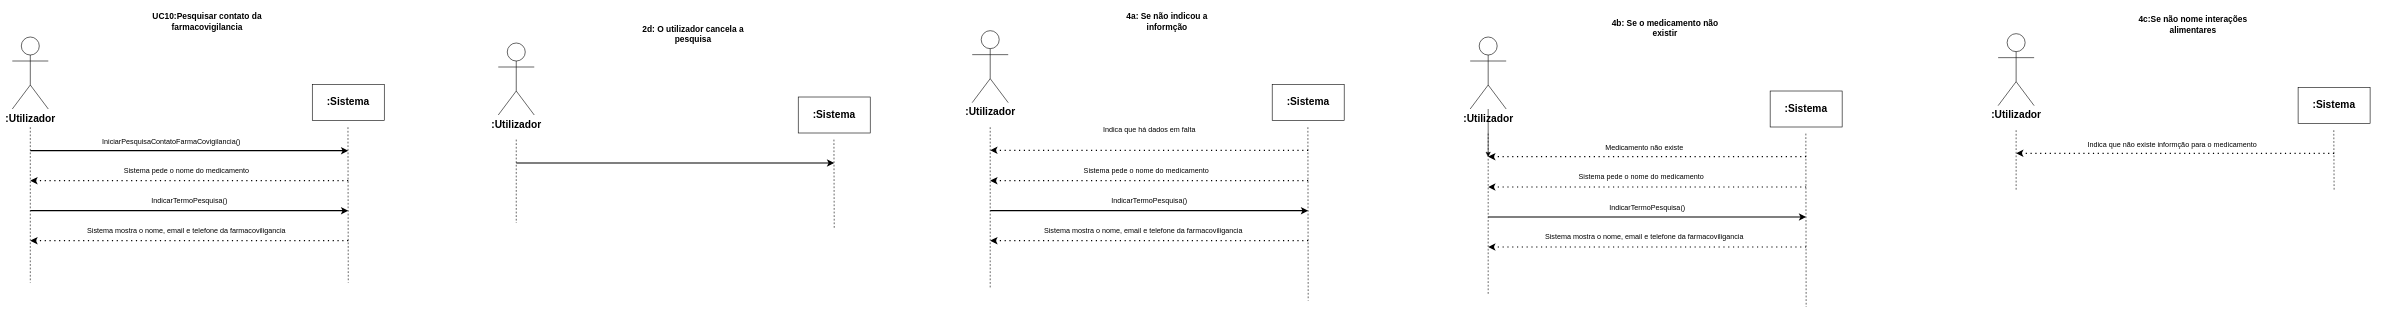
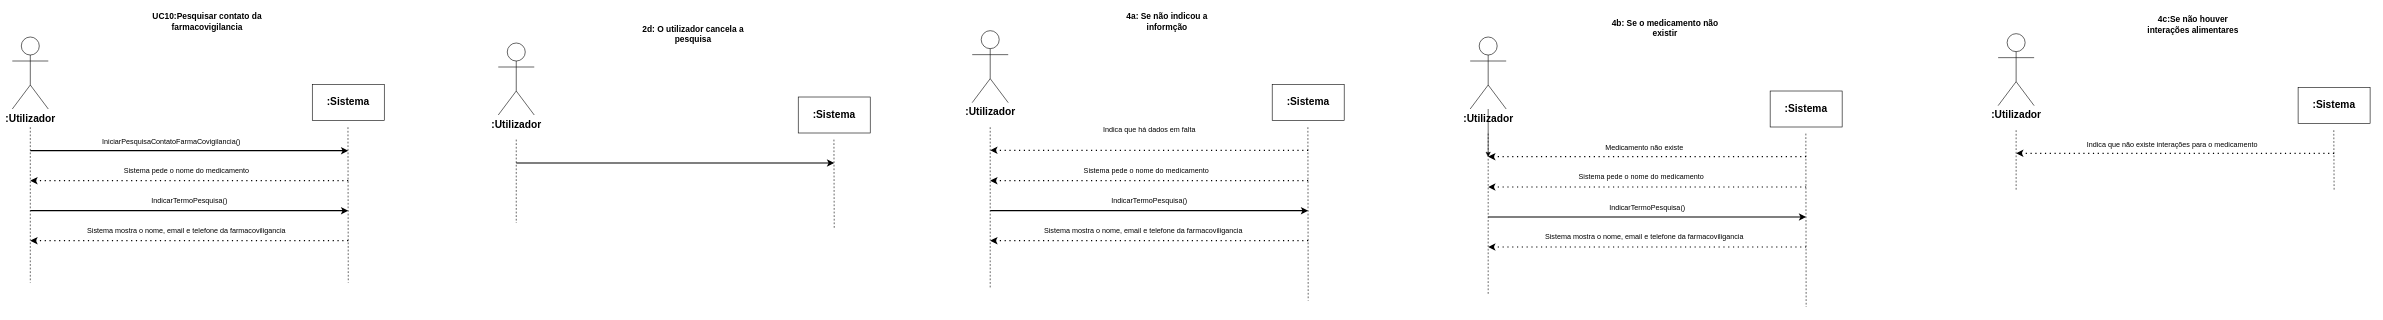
(2193, 24) -> (2193, 24)
(2173, 144) -> (2173, 144)
